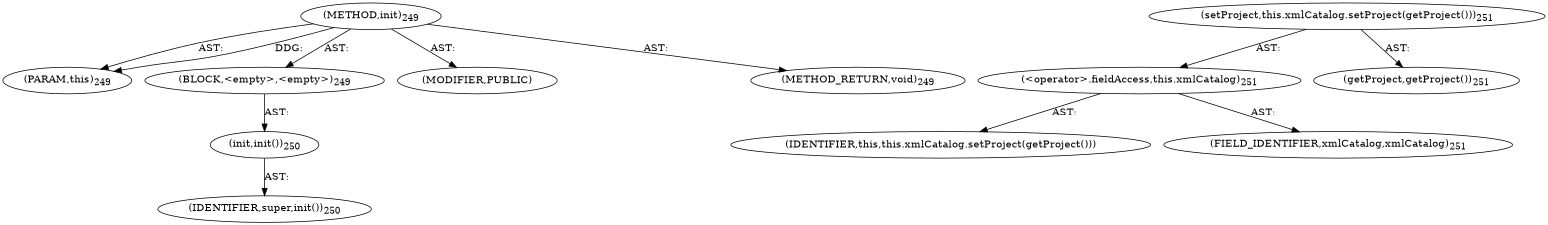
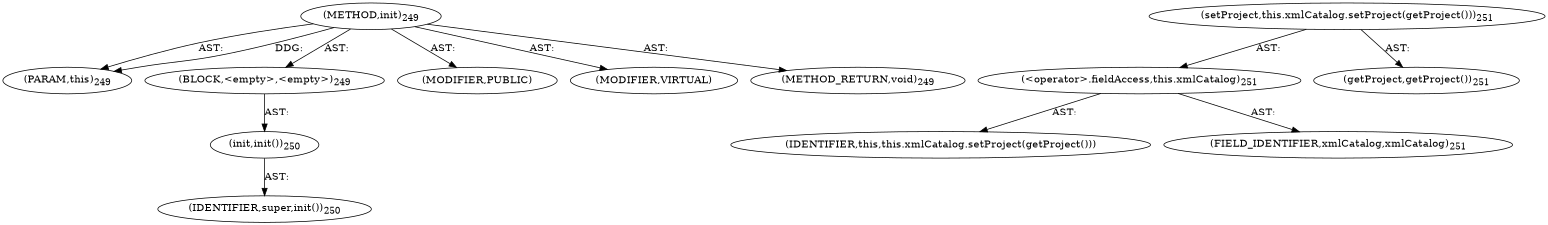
none -> (654, 81)
